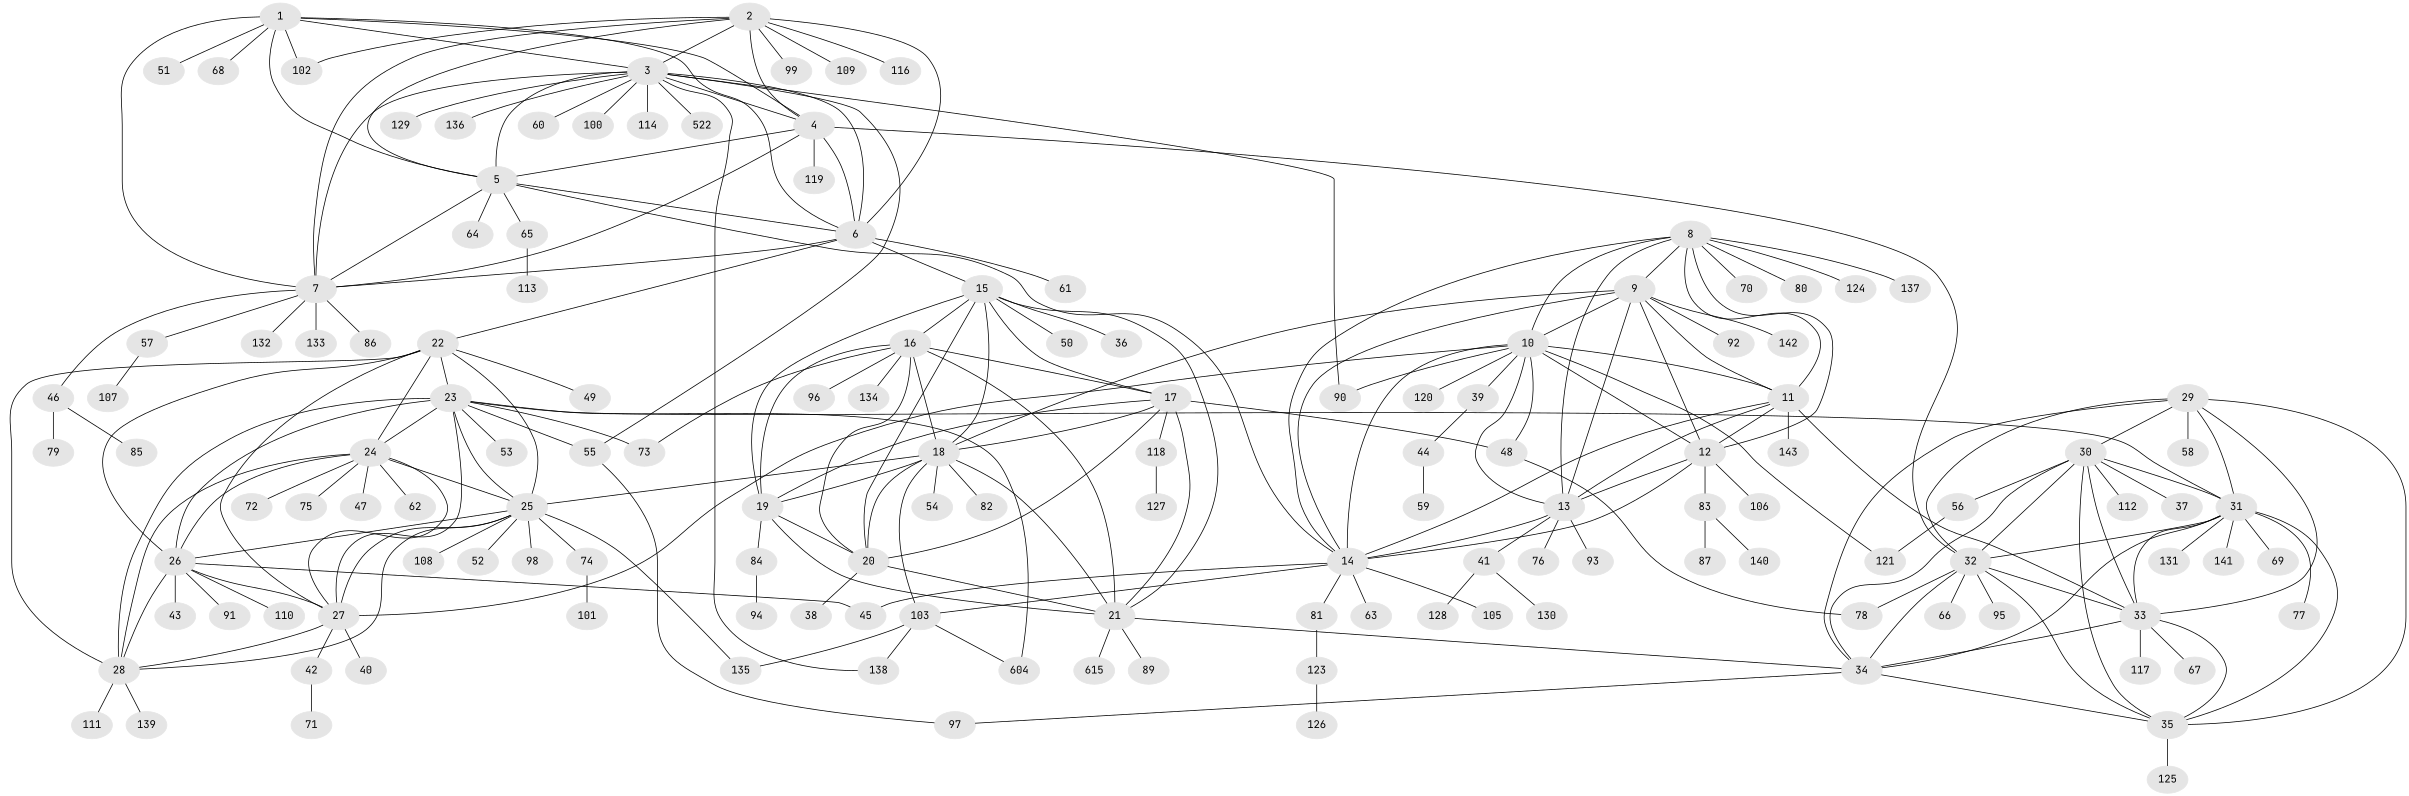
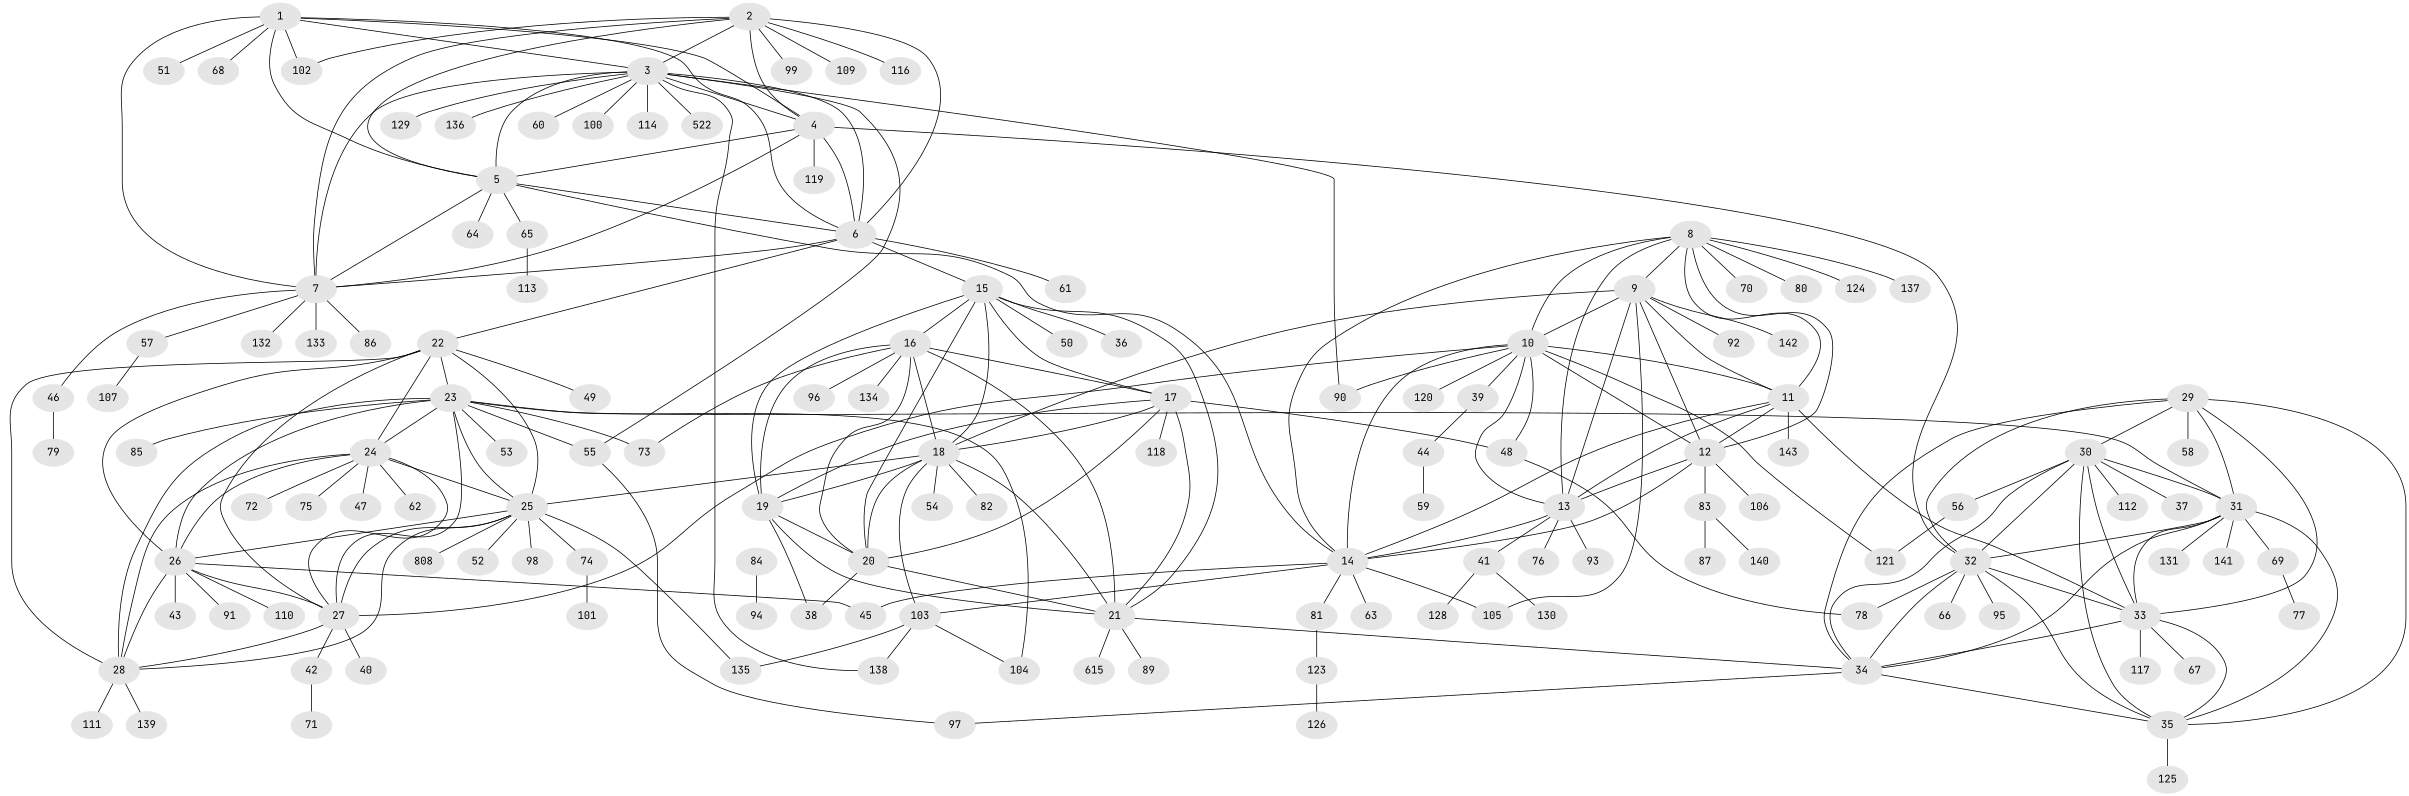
(1374, 348) -> (1641, 491)
(95, 425) -> (262, 419)
(1156, 507) -> none
(760, 534) -> (789, 561)
(2304, 546) -> (2290, 592)
(424, 562) -> (424, 562)
(1019, 671) -> (1019, 671)
